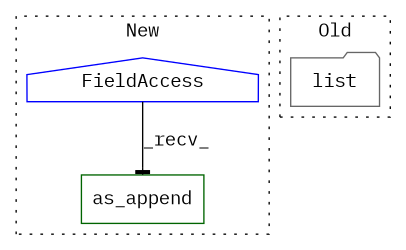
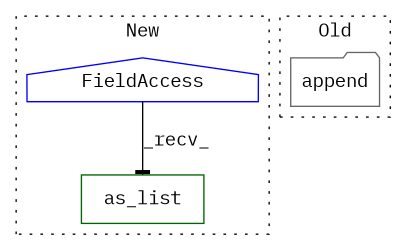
(335, 82) -> (335, 82)
(143, 199) -> (143, 199)
